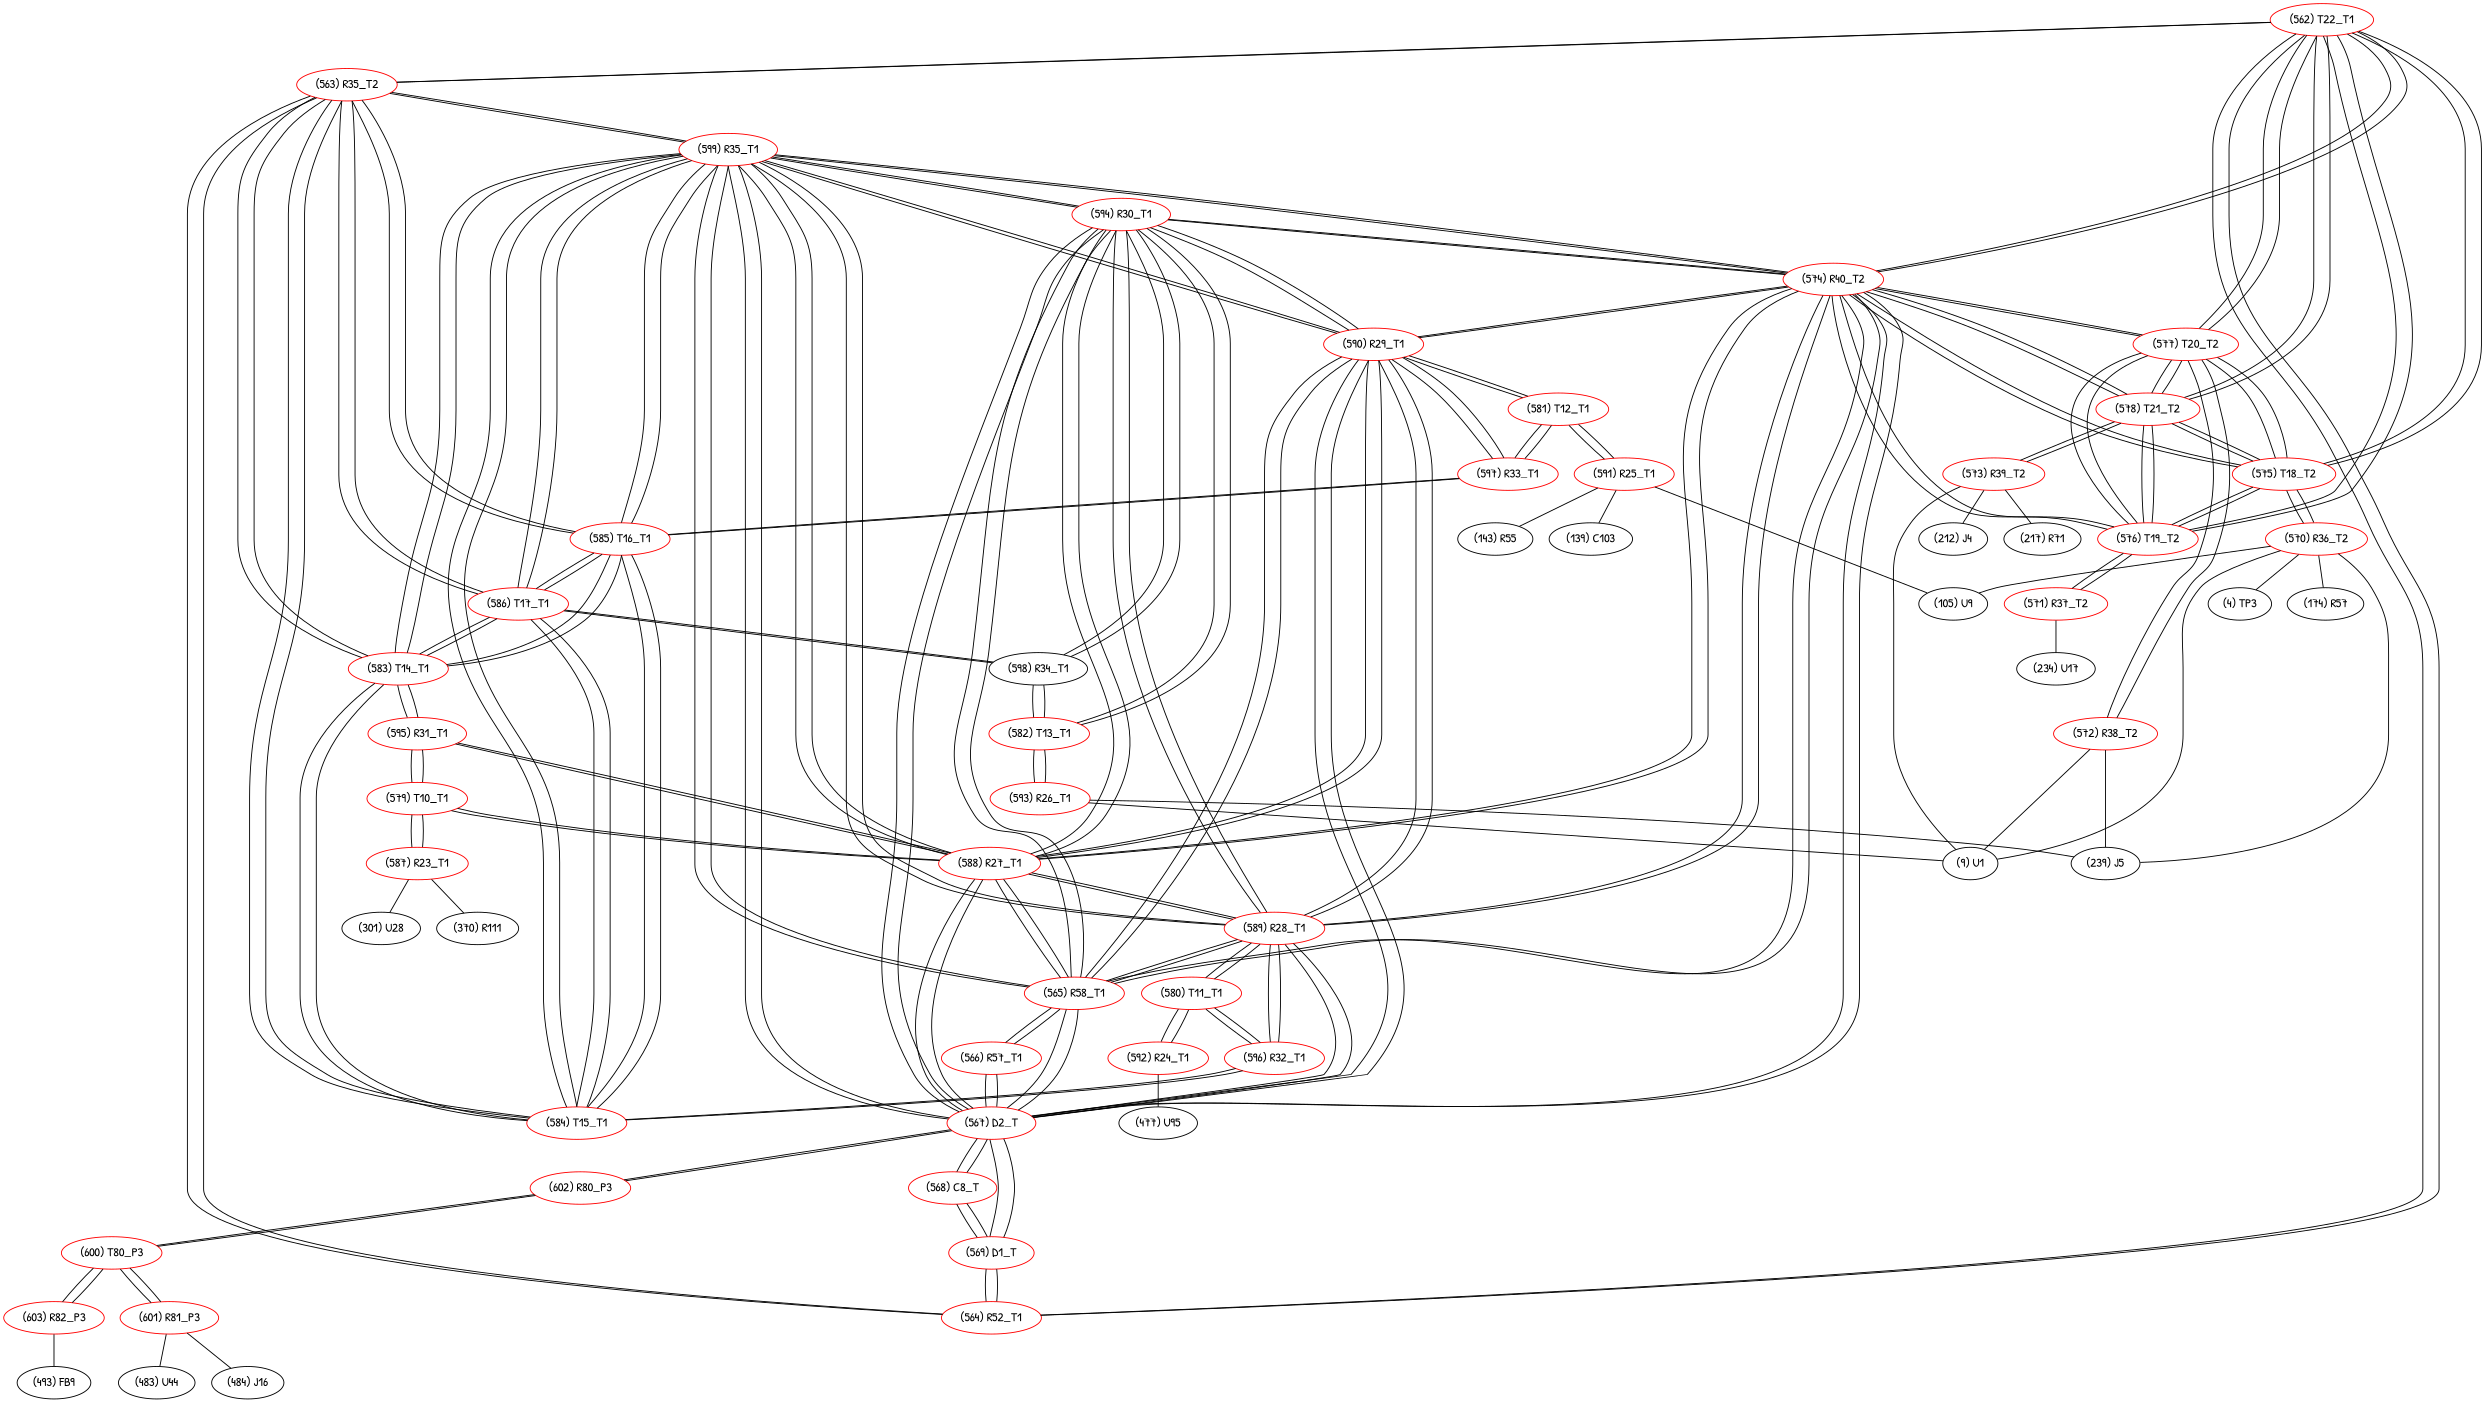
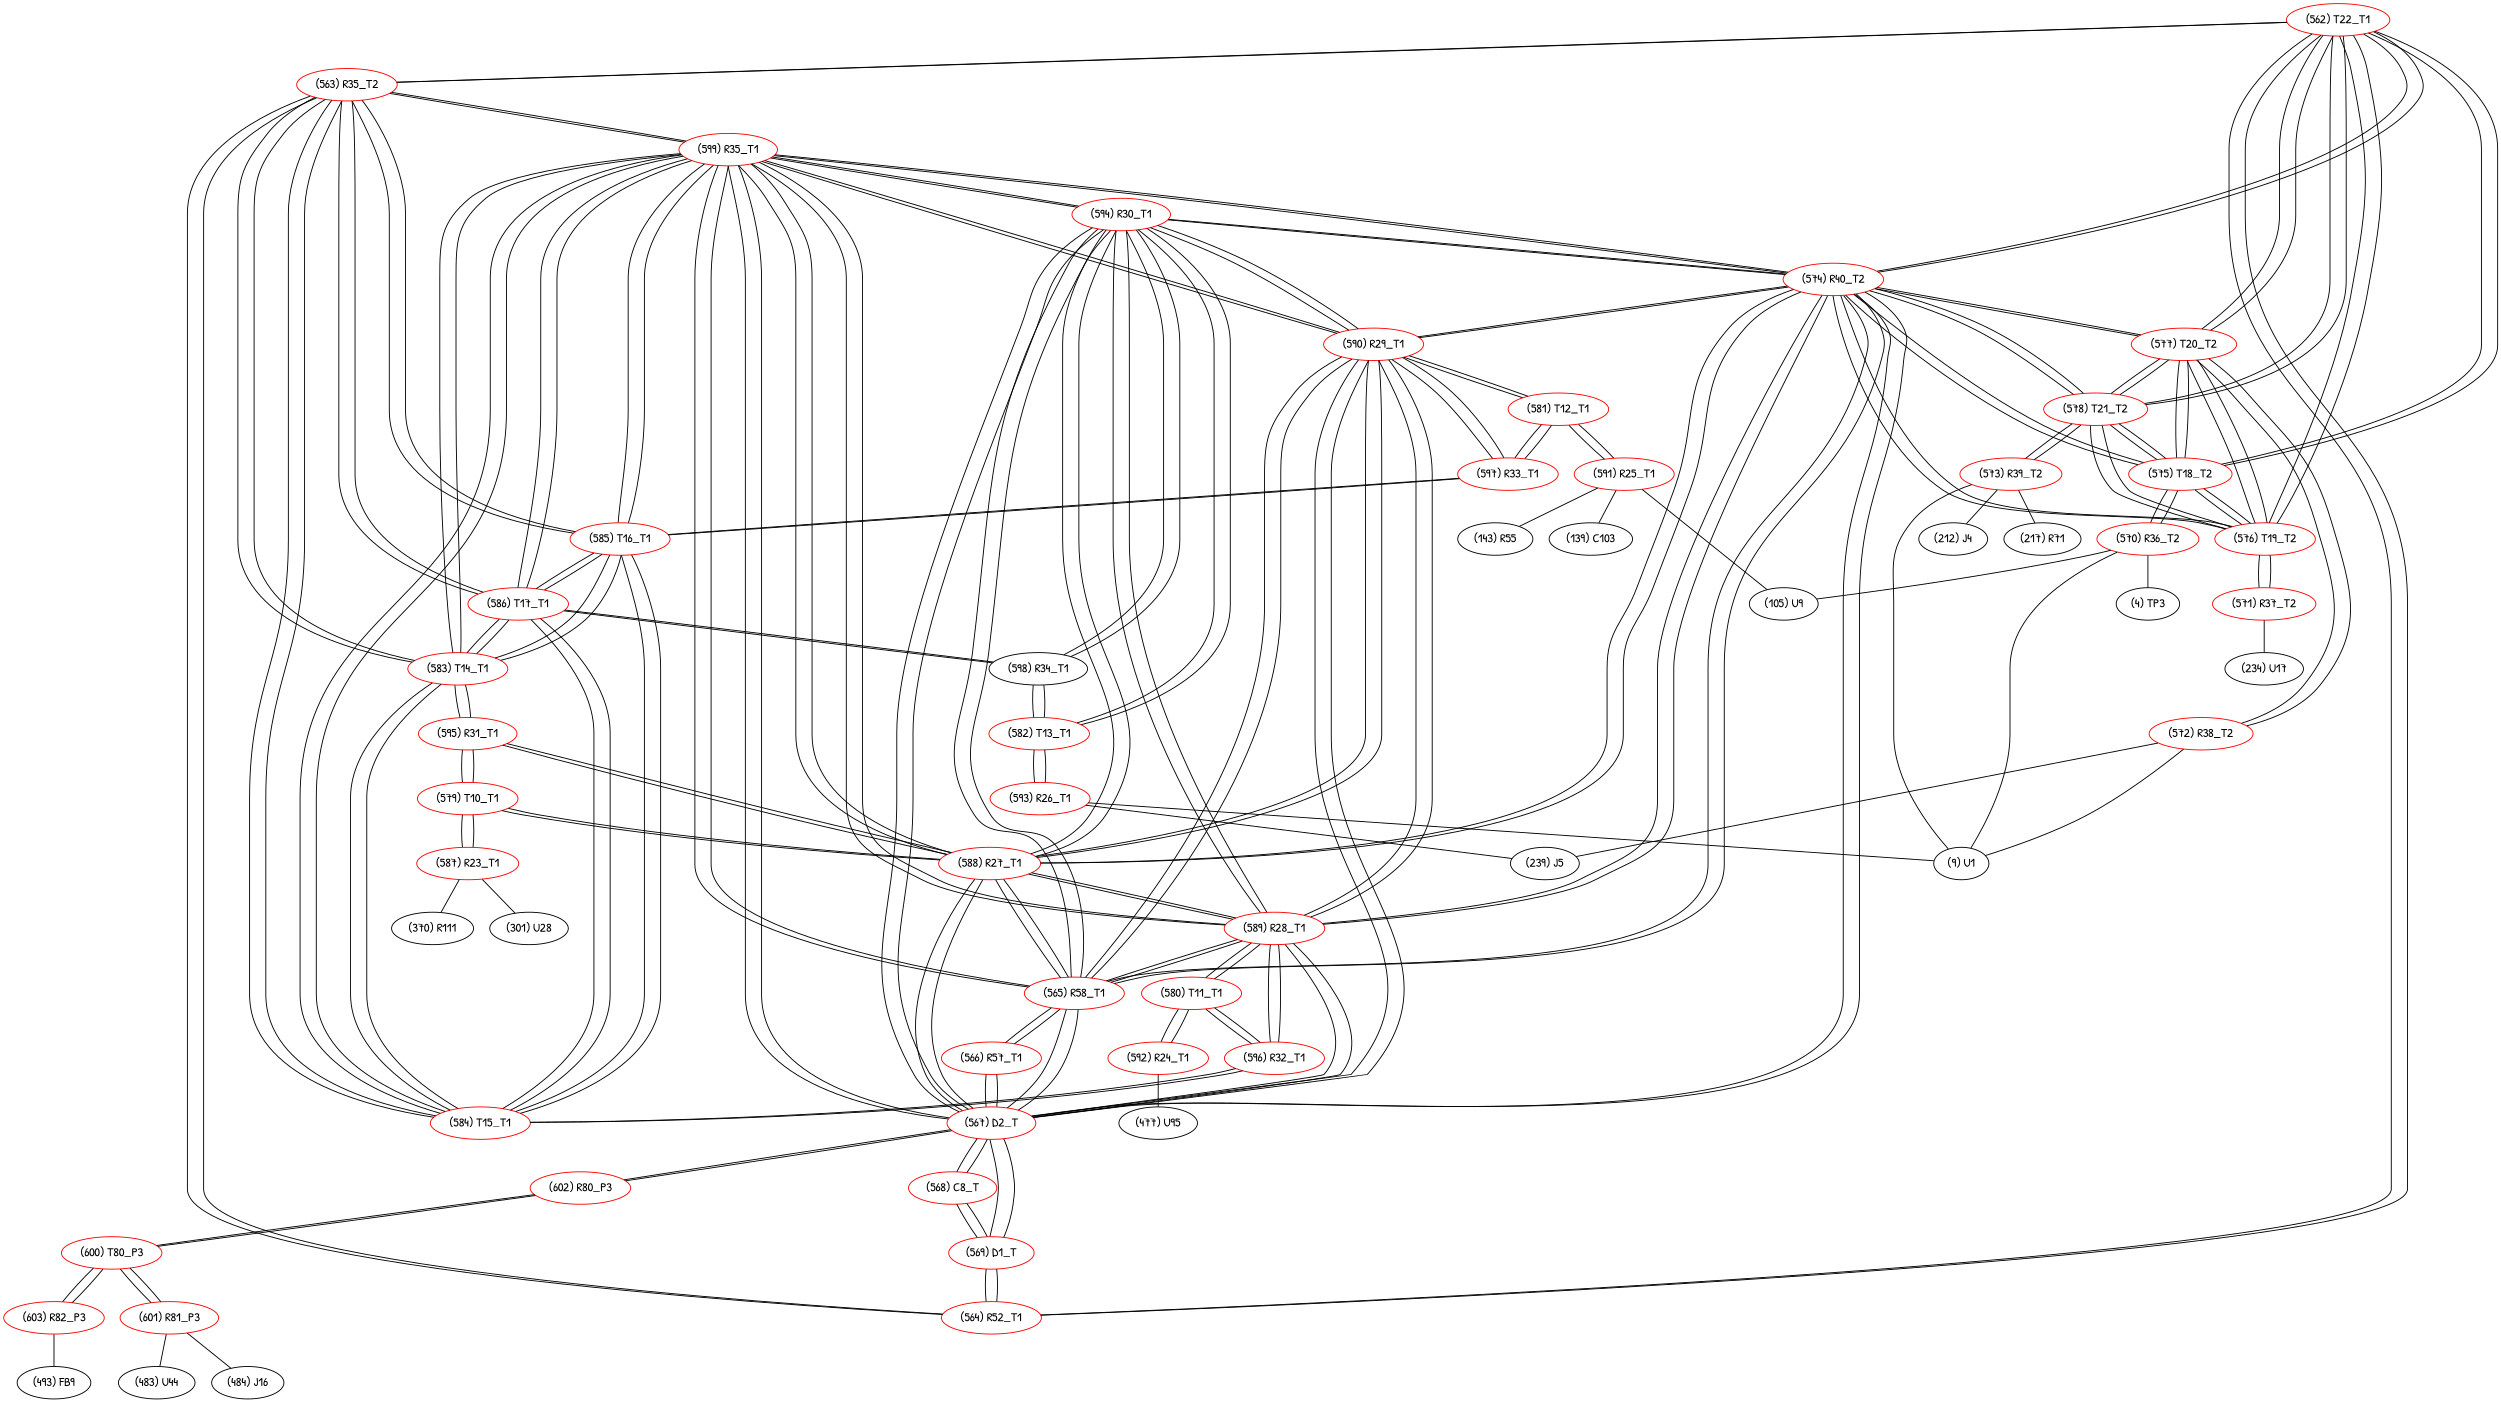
(2325, 604) -> none
(2371, 785) -> none
